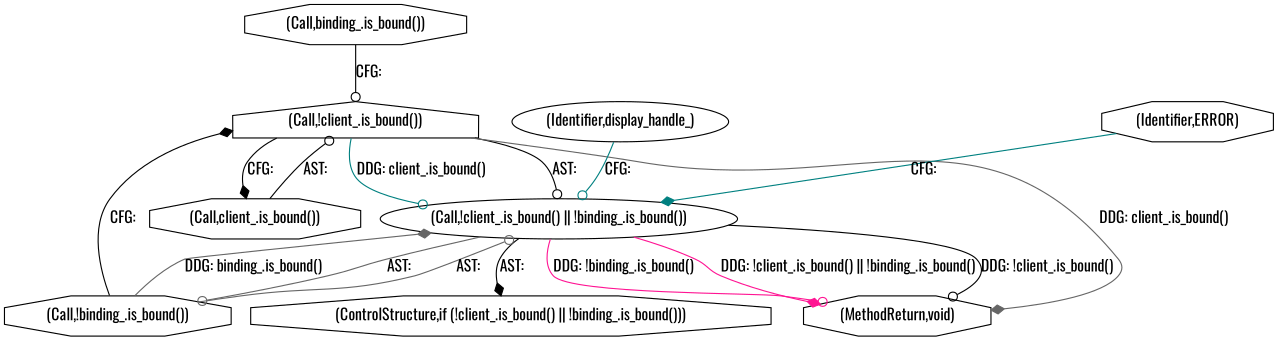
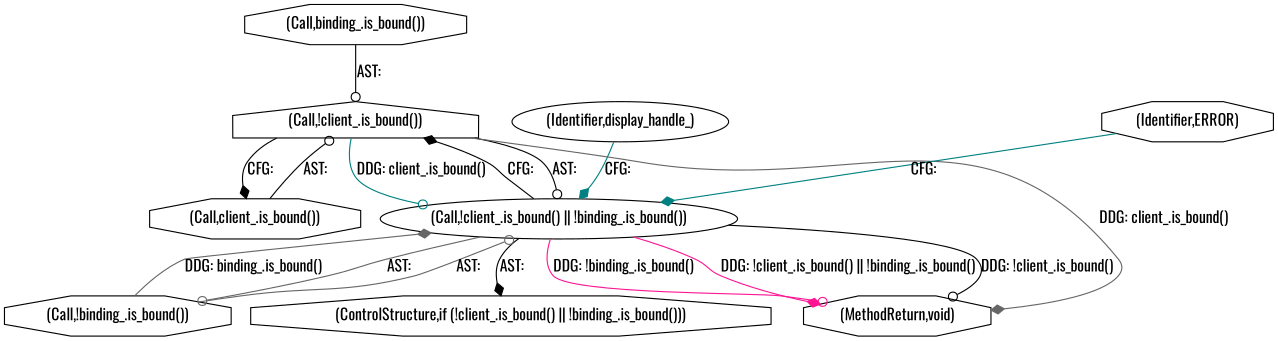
(371, 73) -> (371, 73)
(602, 168) -> (602, 168)
(119, 188) -> (489, 164)
